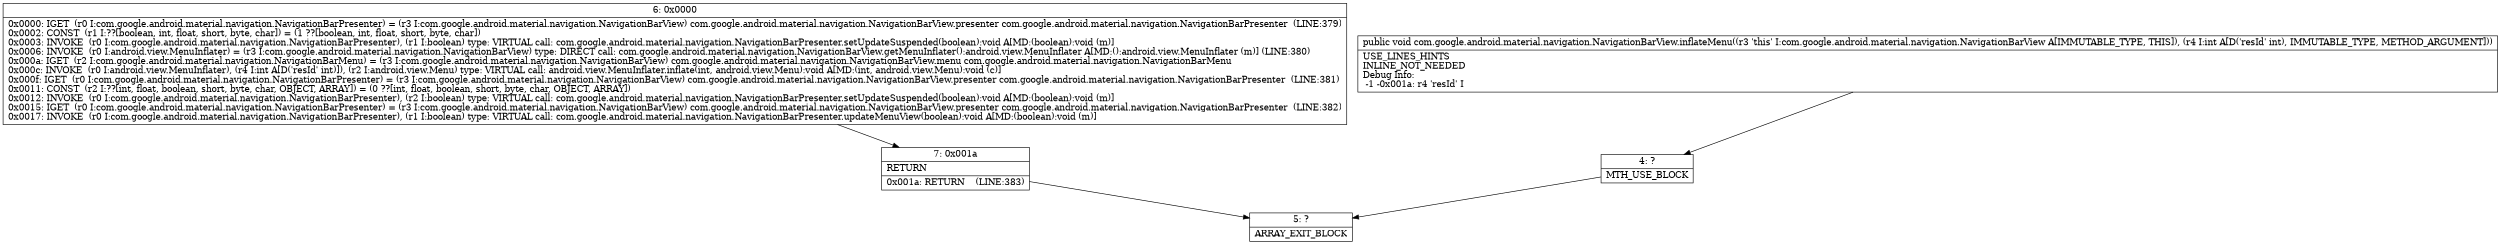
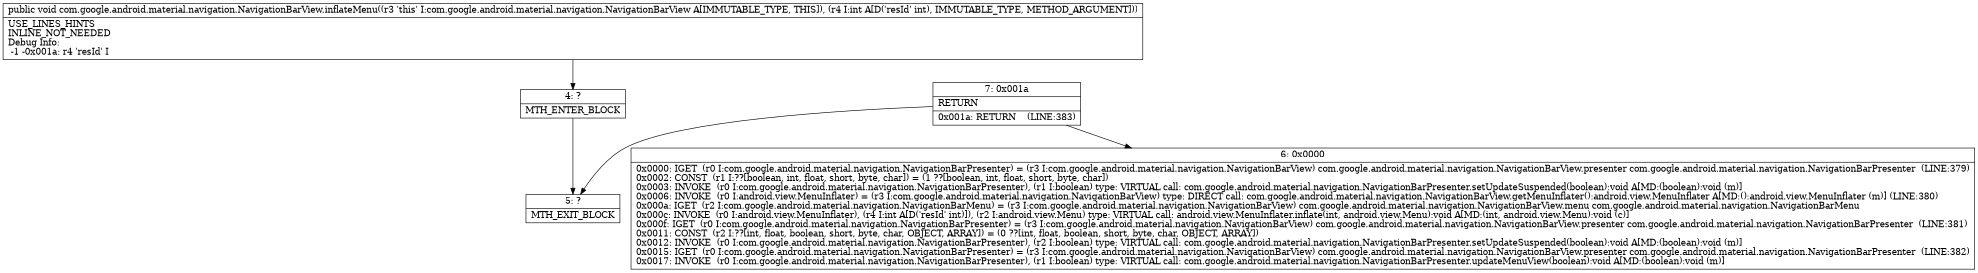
(865, 135) -> (1096, 136)
(1647, 176) -> (573, 111)
(1301, 234) -> (573, 215)
